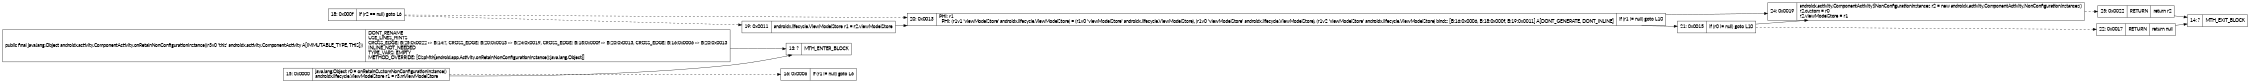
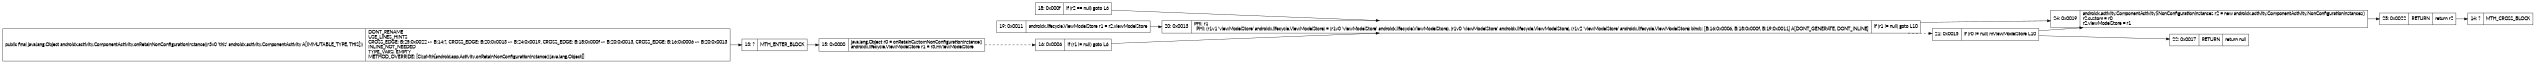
(2090, 12) -> (2372, 19)
(654, 16) -> (1244, 15)
(572, 20) -> none
(2225, 21) -> (2508, 19)
(2180, 25) -> none
(1658, 26) -> (1918, 33)
(1731, 27) -> (2000, 34)
(1924, 28) -> (2103, 37)
none -> (1244, 38)
(637, 72) -> (811, 45)
